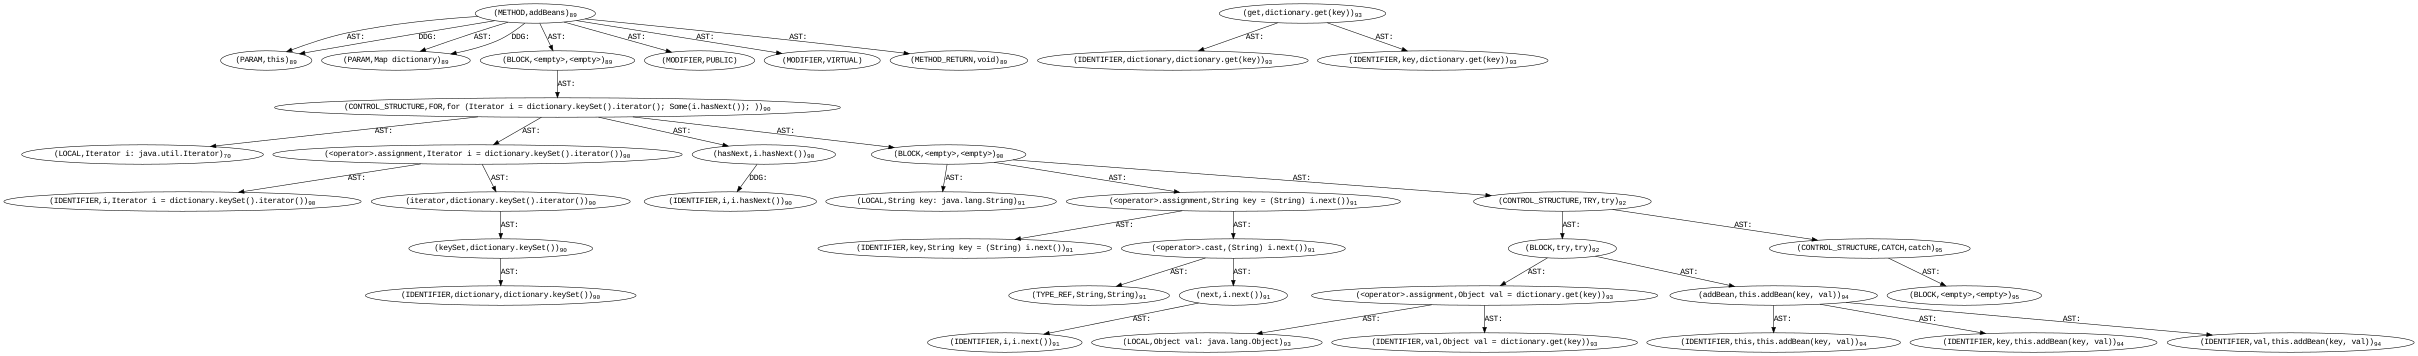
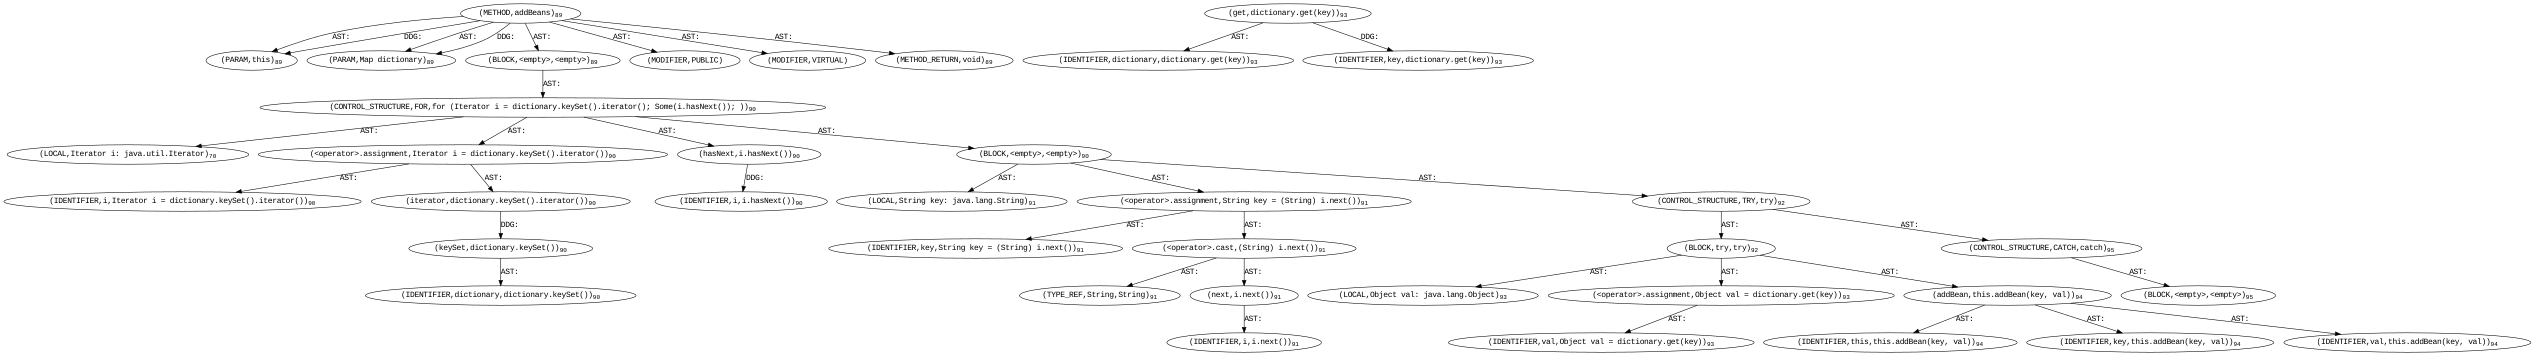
(1387, 37) -> (1372, 37)
(512, 225) -> (512, 225)
(1347, 319) -> (1581, 271)
